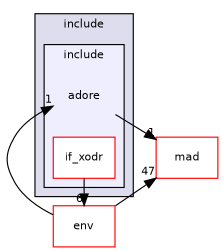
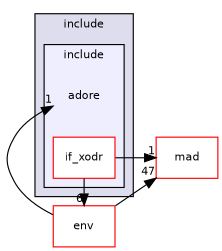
(131, 124) -> (130, 158)
